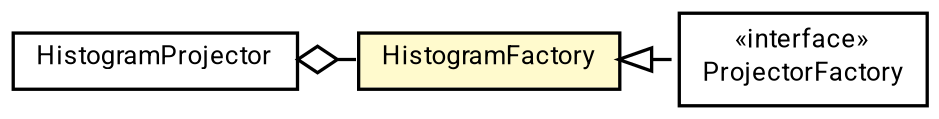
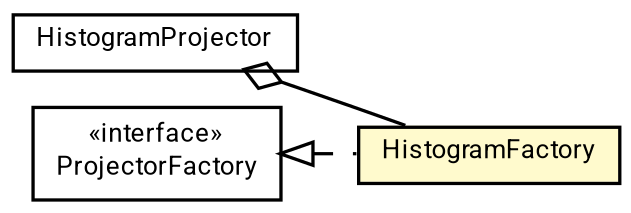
(665, 60) -> (335, 154)
